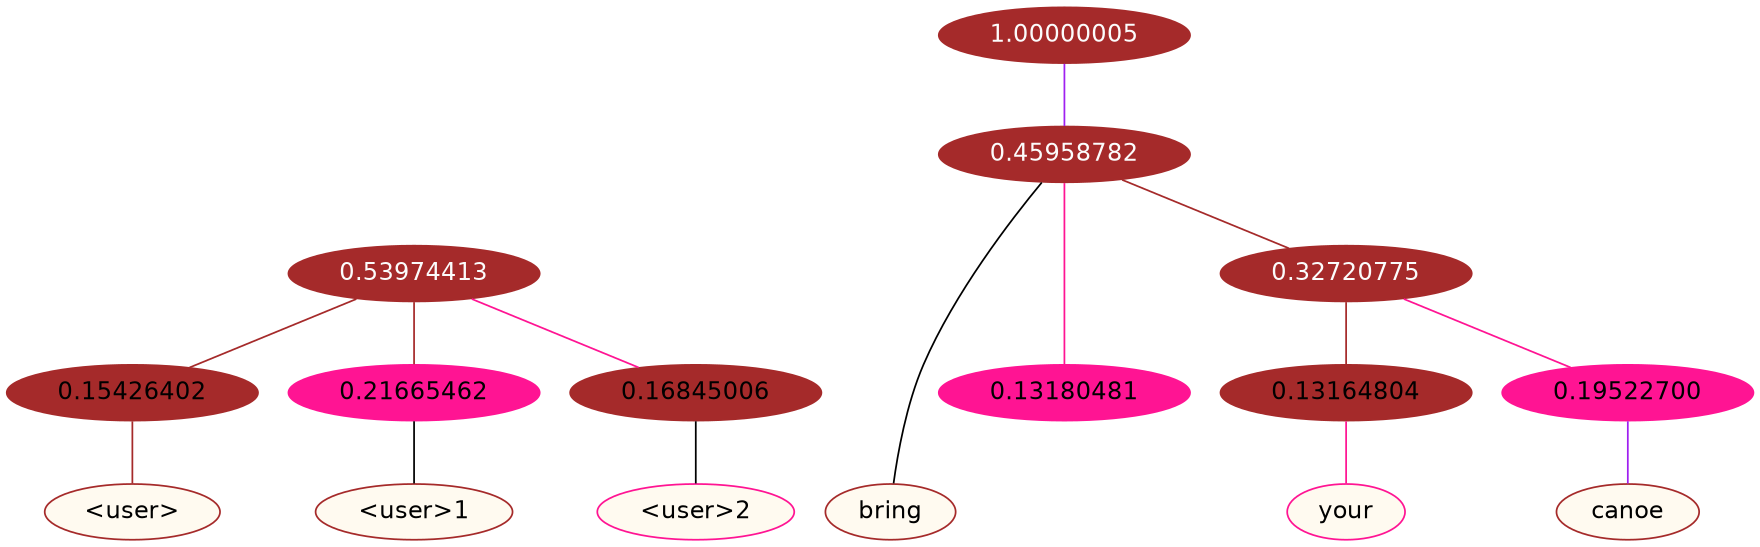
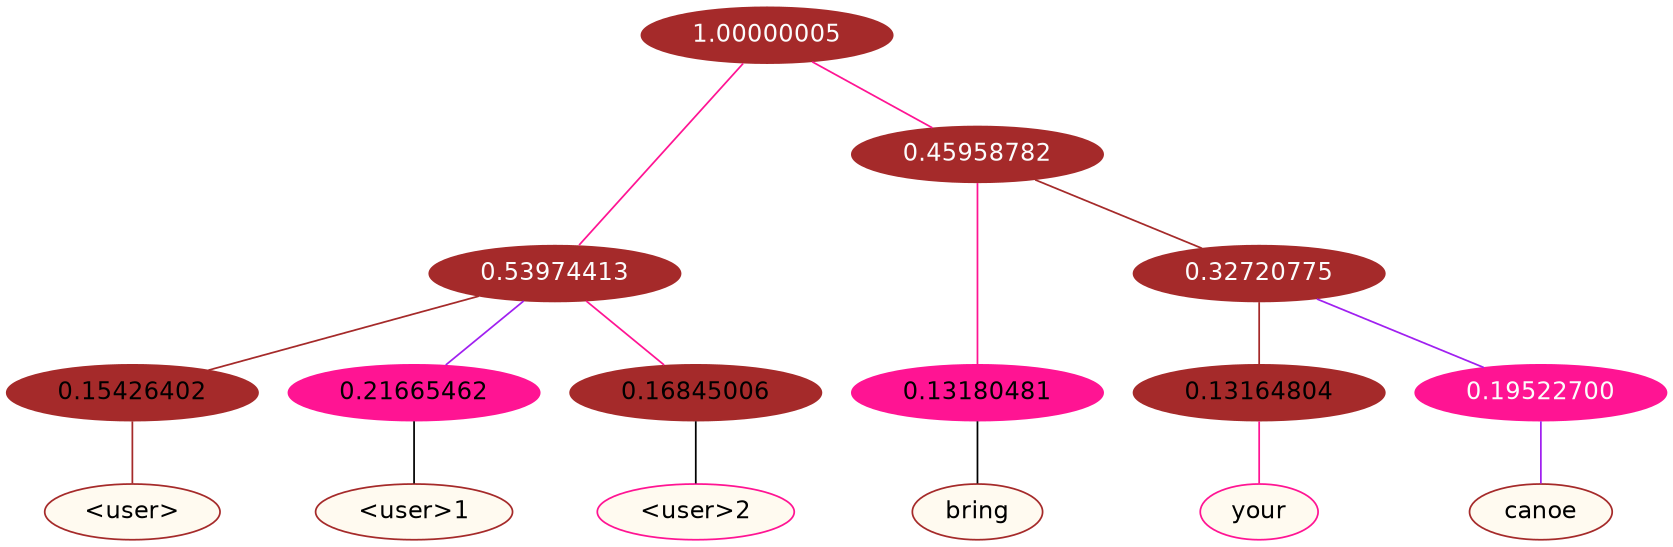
(1064, 95) -> (872, 95)
none -> (661, 154)
(945, 322) -> (977, 452)
(414, 333) -> (485, 333)
(1487, 333) -> (1400, 333)
(1628, 393) -> (1541, 393)
